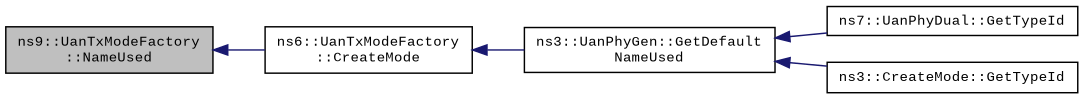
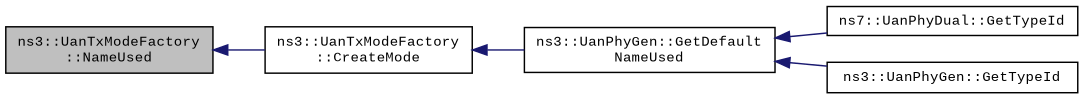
(109, 50) -> (109, 50)
(369, 50) -> (369, 50)
(952, 78) -> (952, 78)
